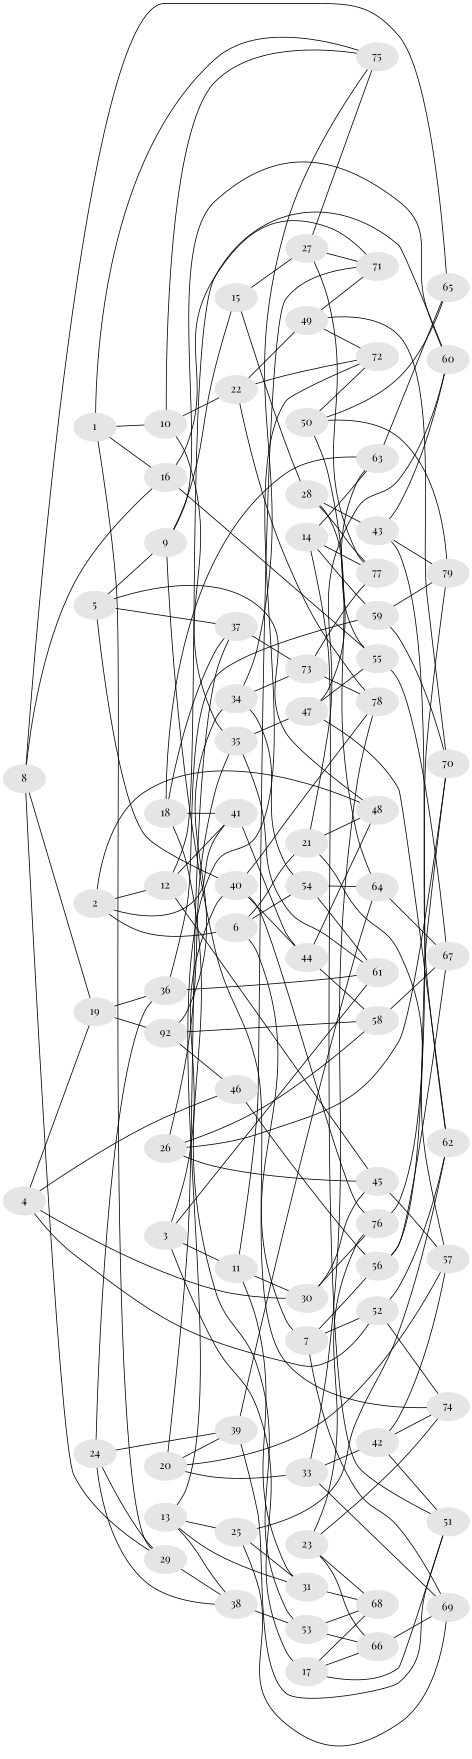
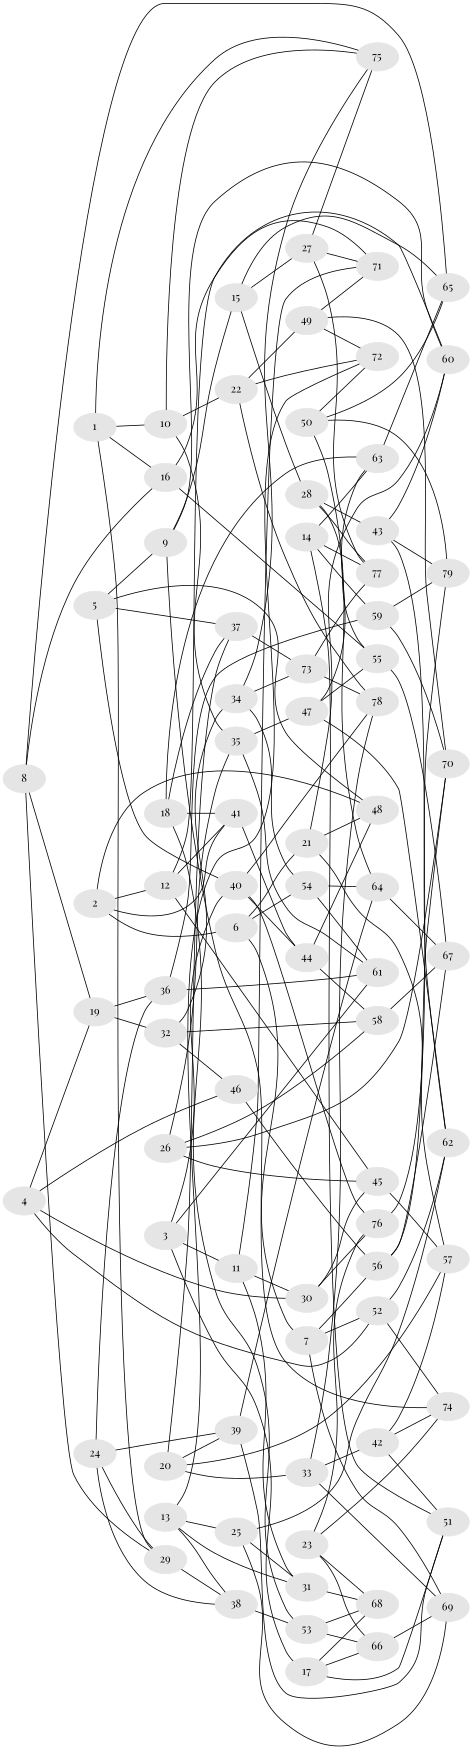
none -> (275, 234)
(166, 1033) -> (166, 1033)
